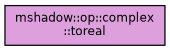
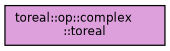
(85, 25) -> (85, 25)
